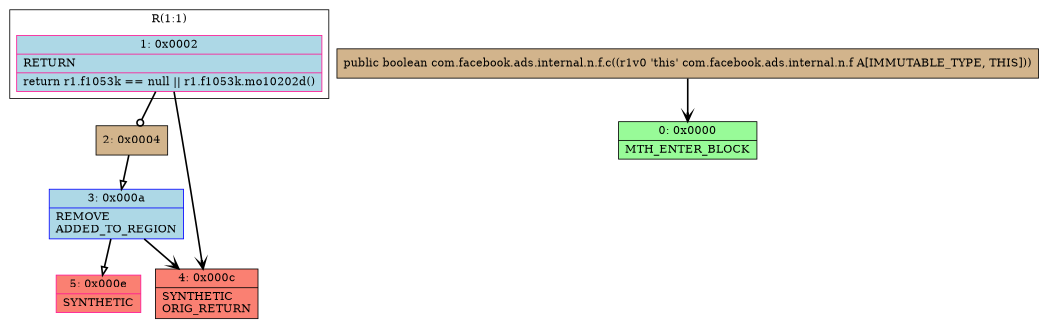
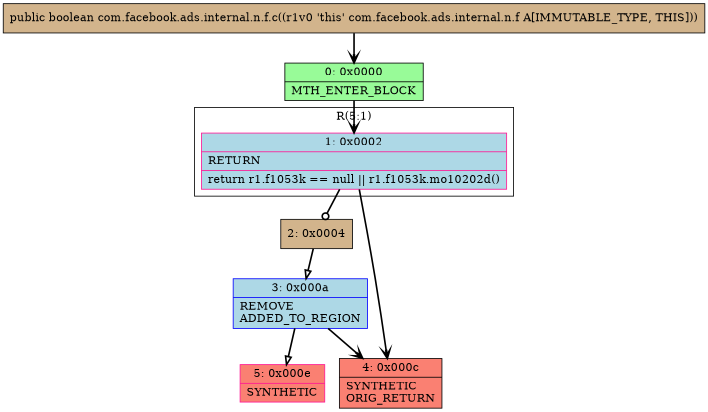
(169, 19) -> (354, 117)
none -> (354, 113)
